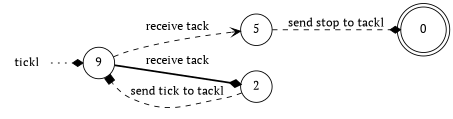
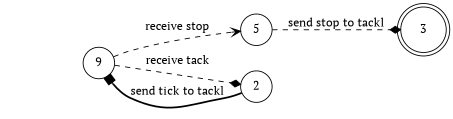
(178, 27) -> (178, 27)
(424, 30) -> (424, 30)
(27, 63) -> none
(172, 74) -> (172, 74)
(175, 107) -> (175, 107)
